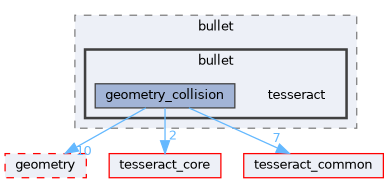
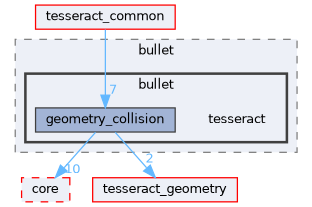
(251, 136) -> (105, 62)
(46, 166) -> (46, 190)
(165, 166) -> (165, 190)
